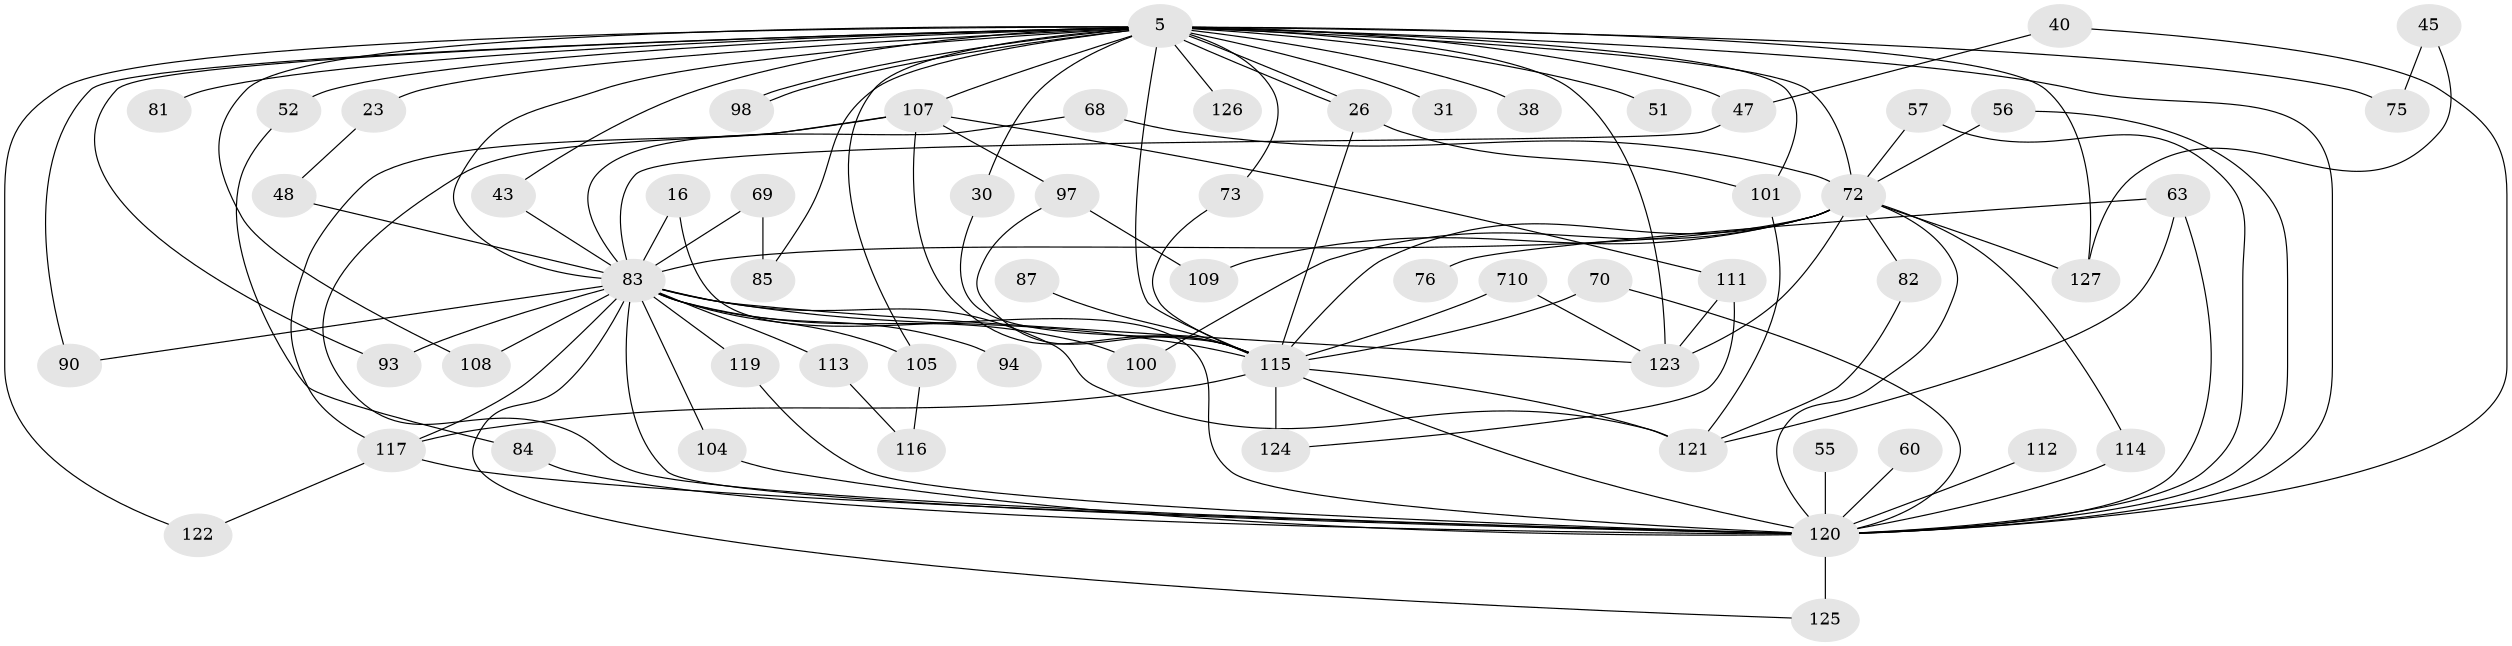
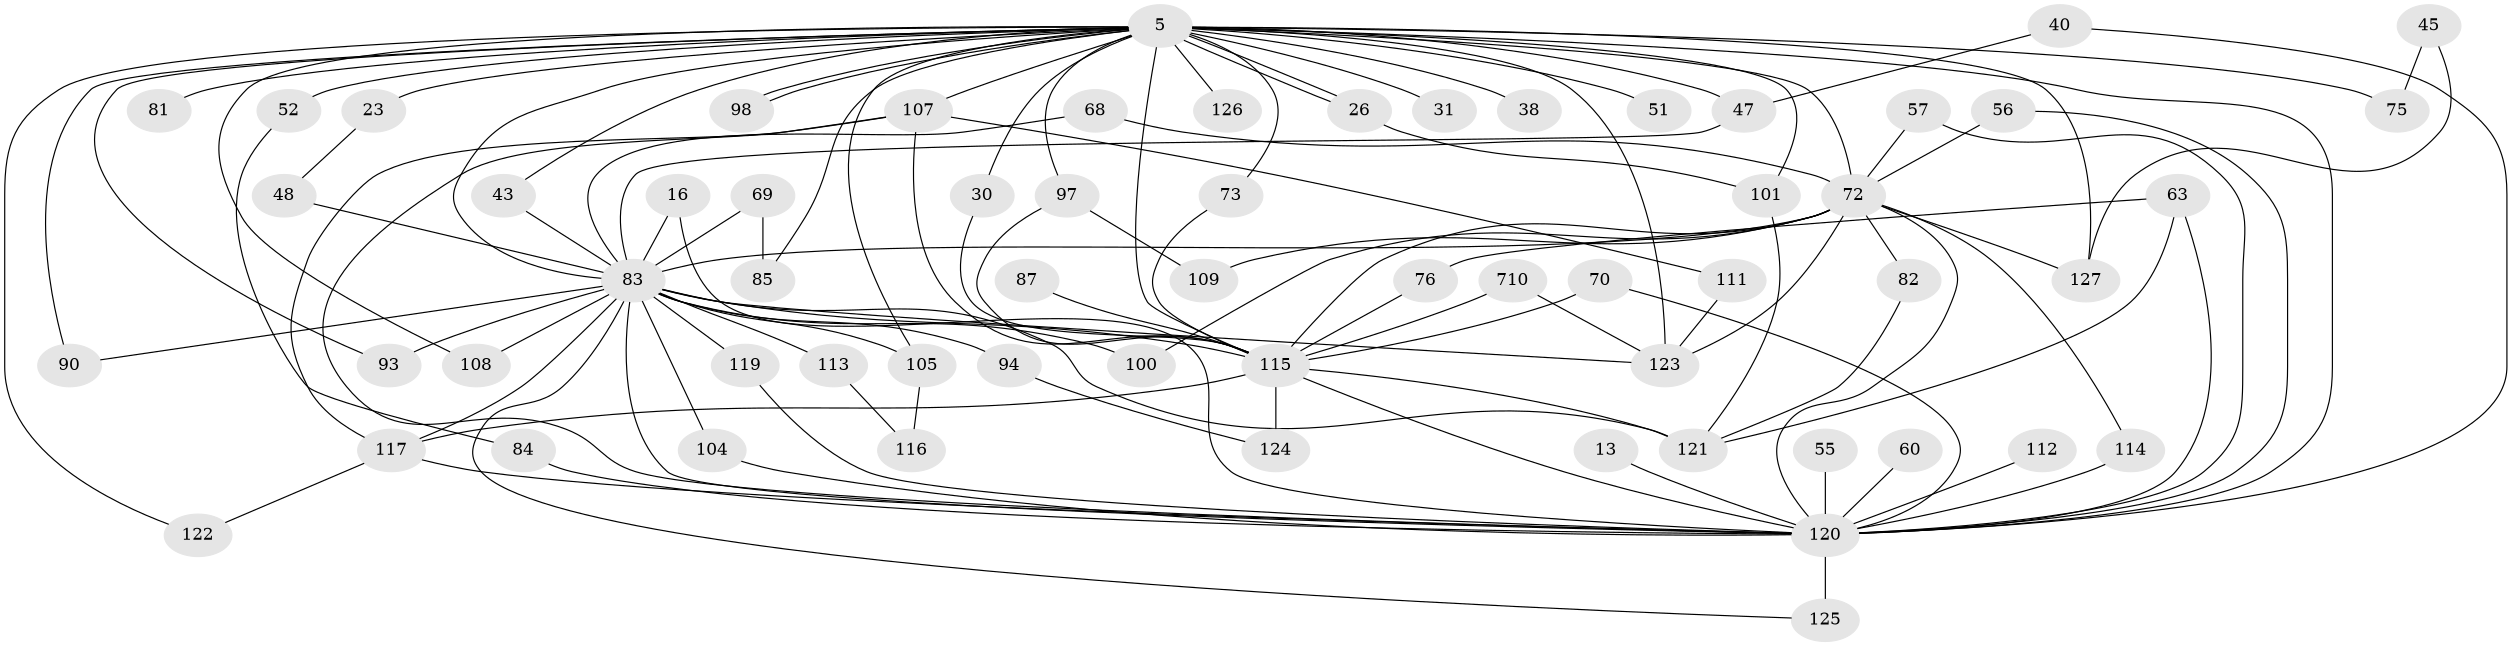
(1003, 159) -> (1055, 86)
(1318, 238) -> (1351, 323)
(1557, 421) -> (1139, 413)
none -> (1606, 450)
